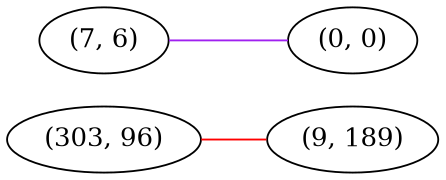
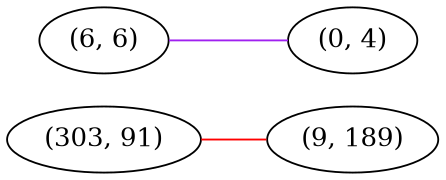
(104, 40) -> (104, 40)
(353, 40) -> (353, 40)
(104, 140) -> (104, 140)
